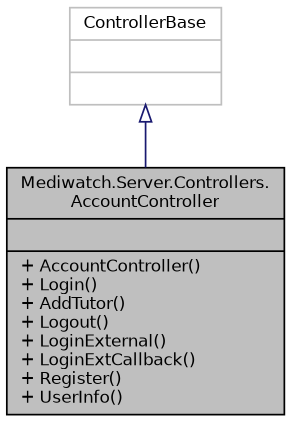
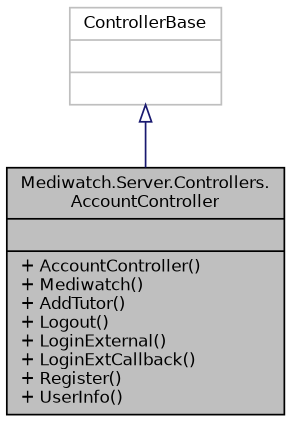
(60, 285) -> (83, 285)
